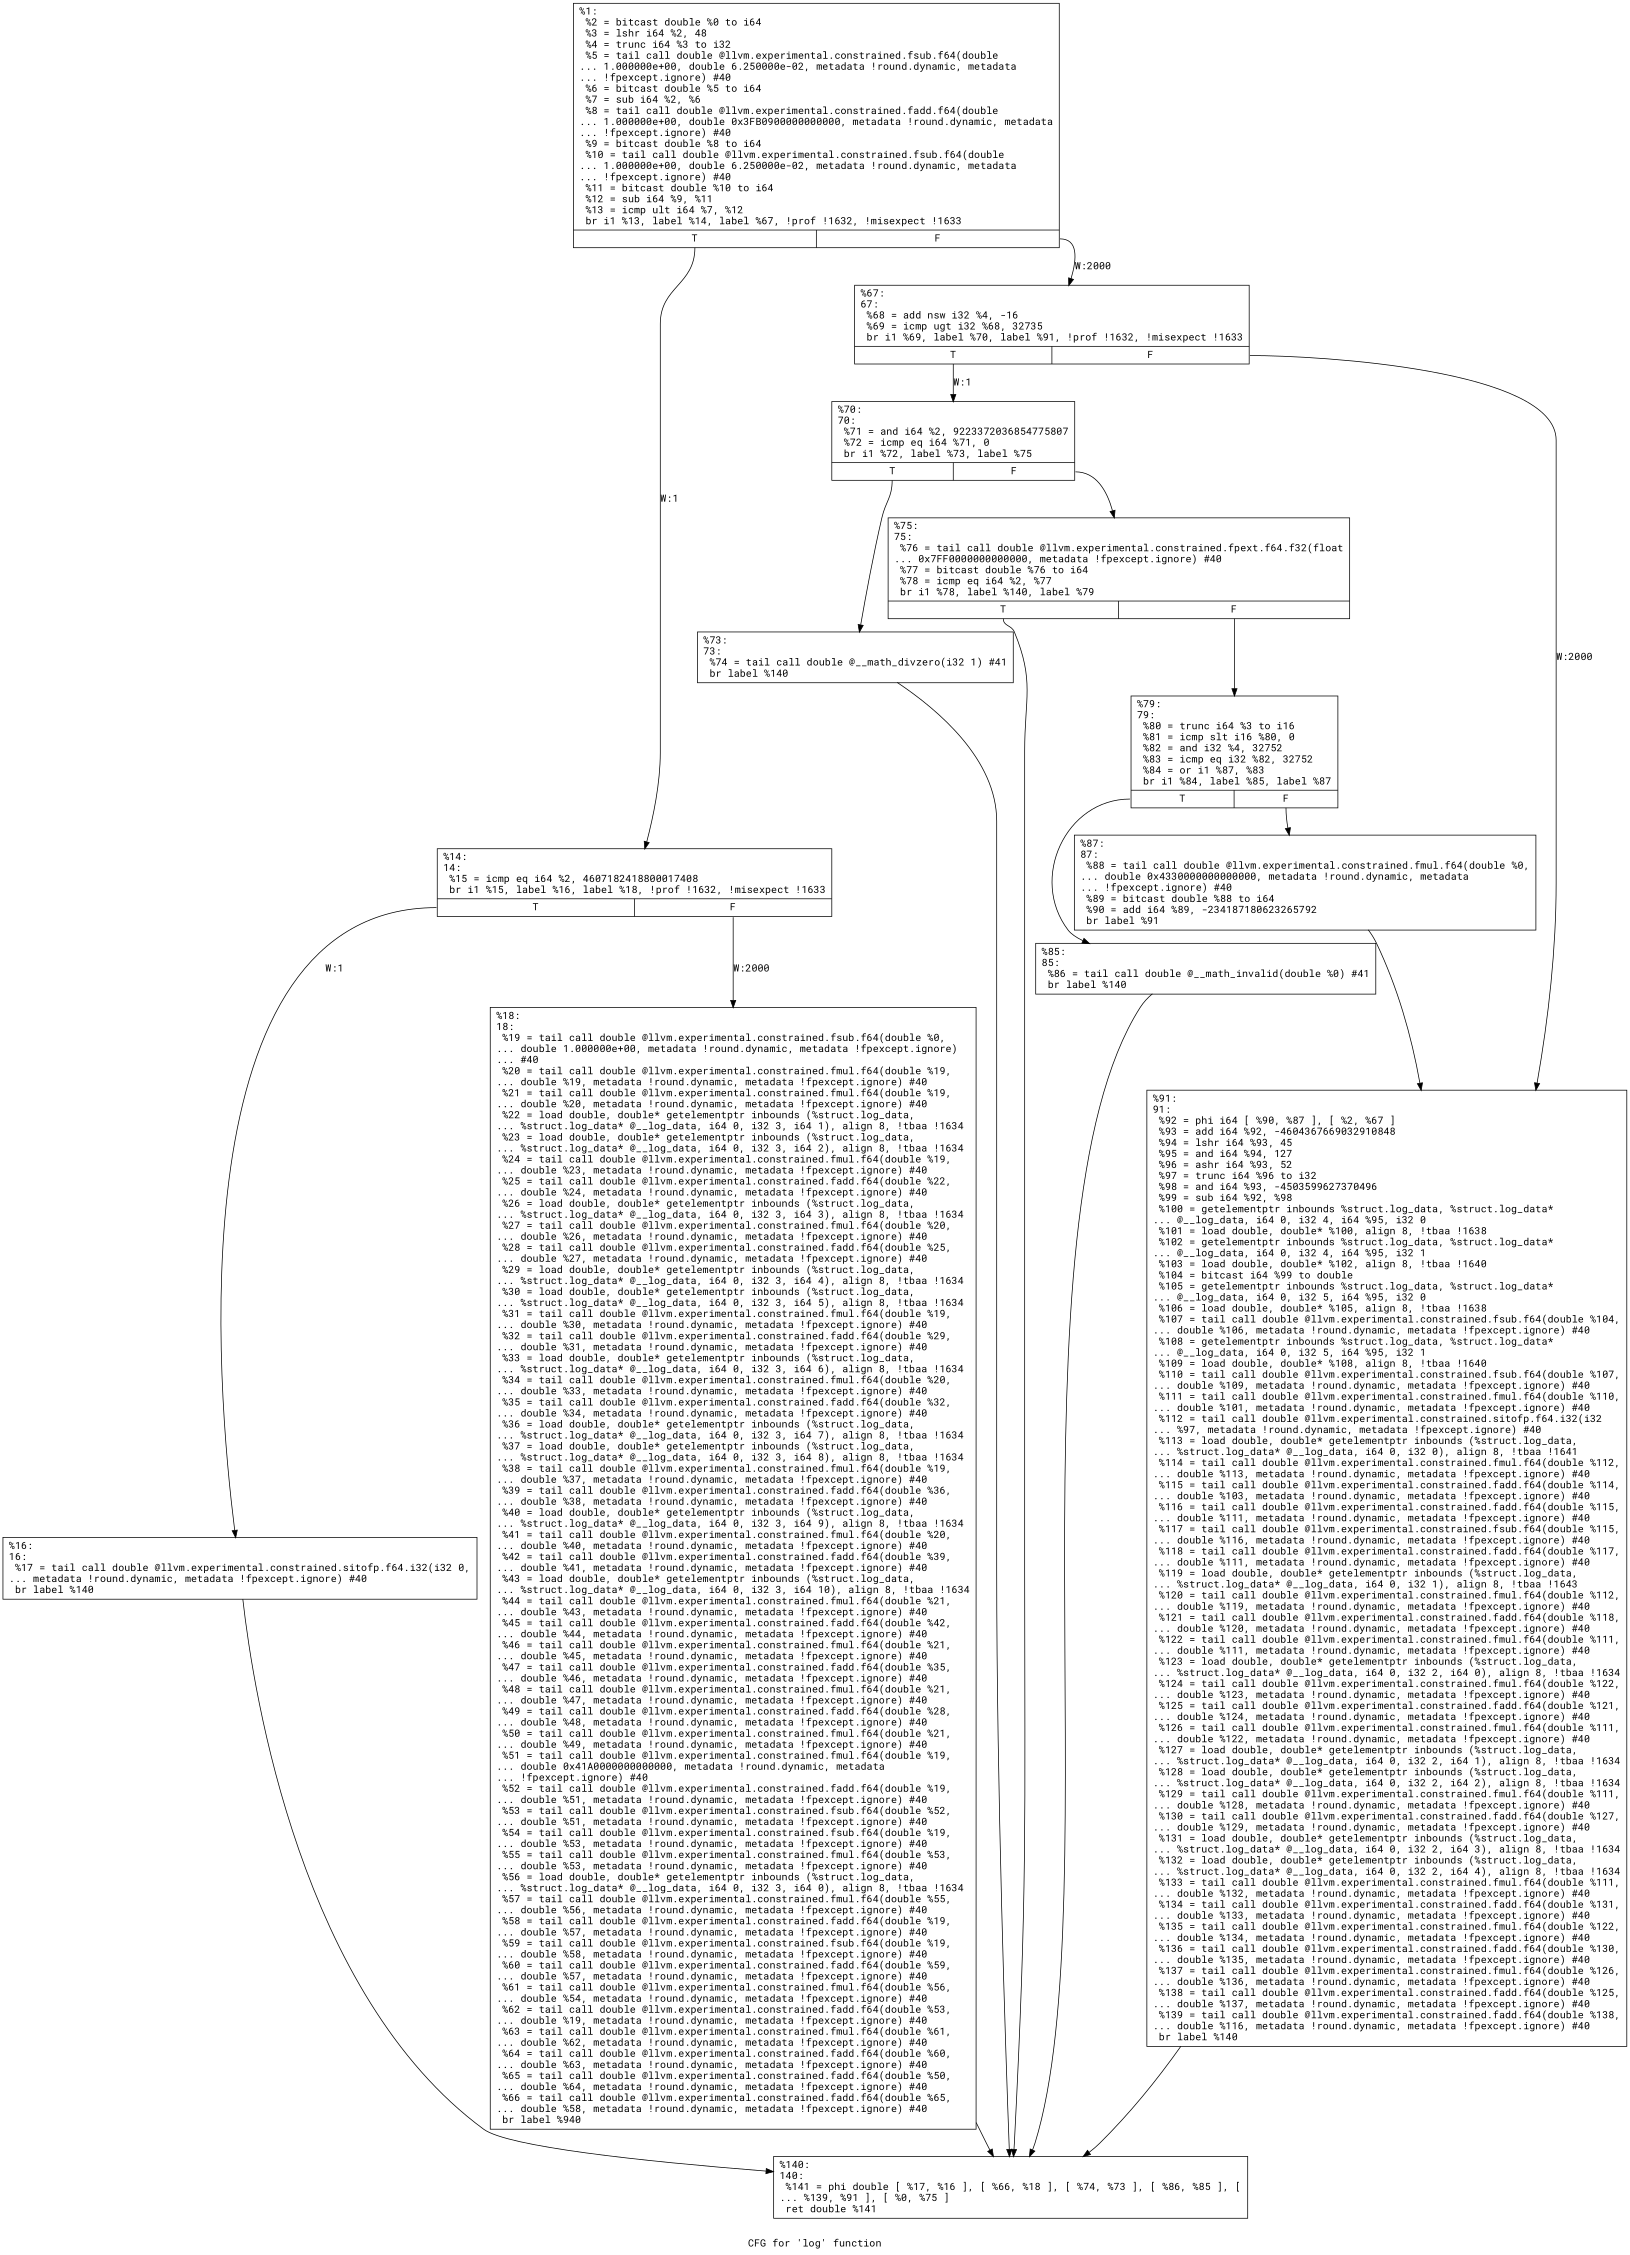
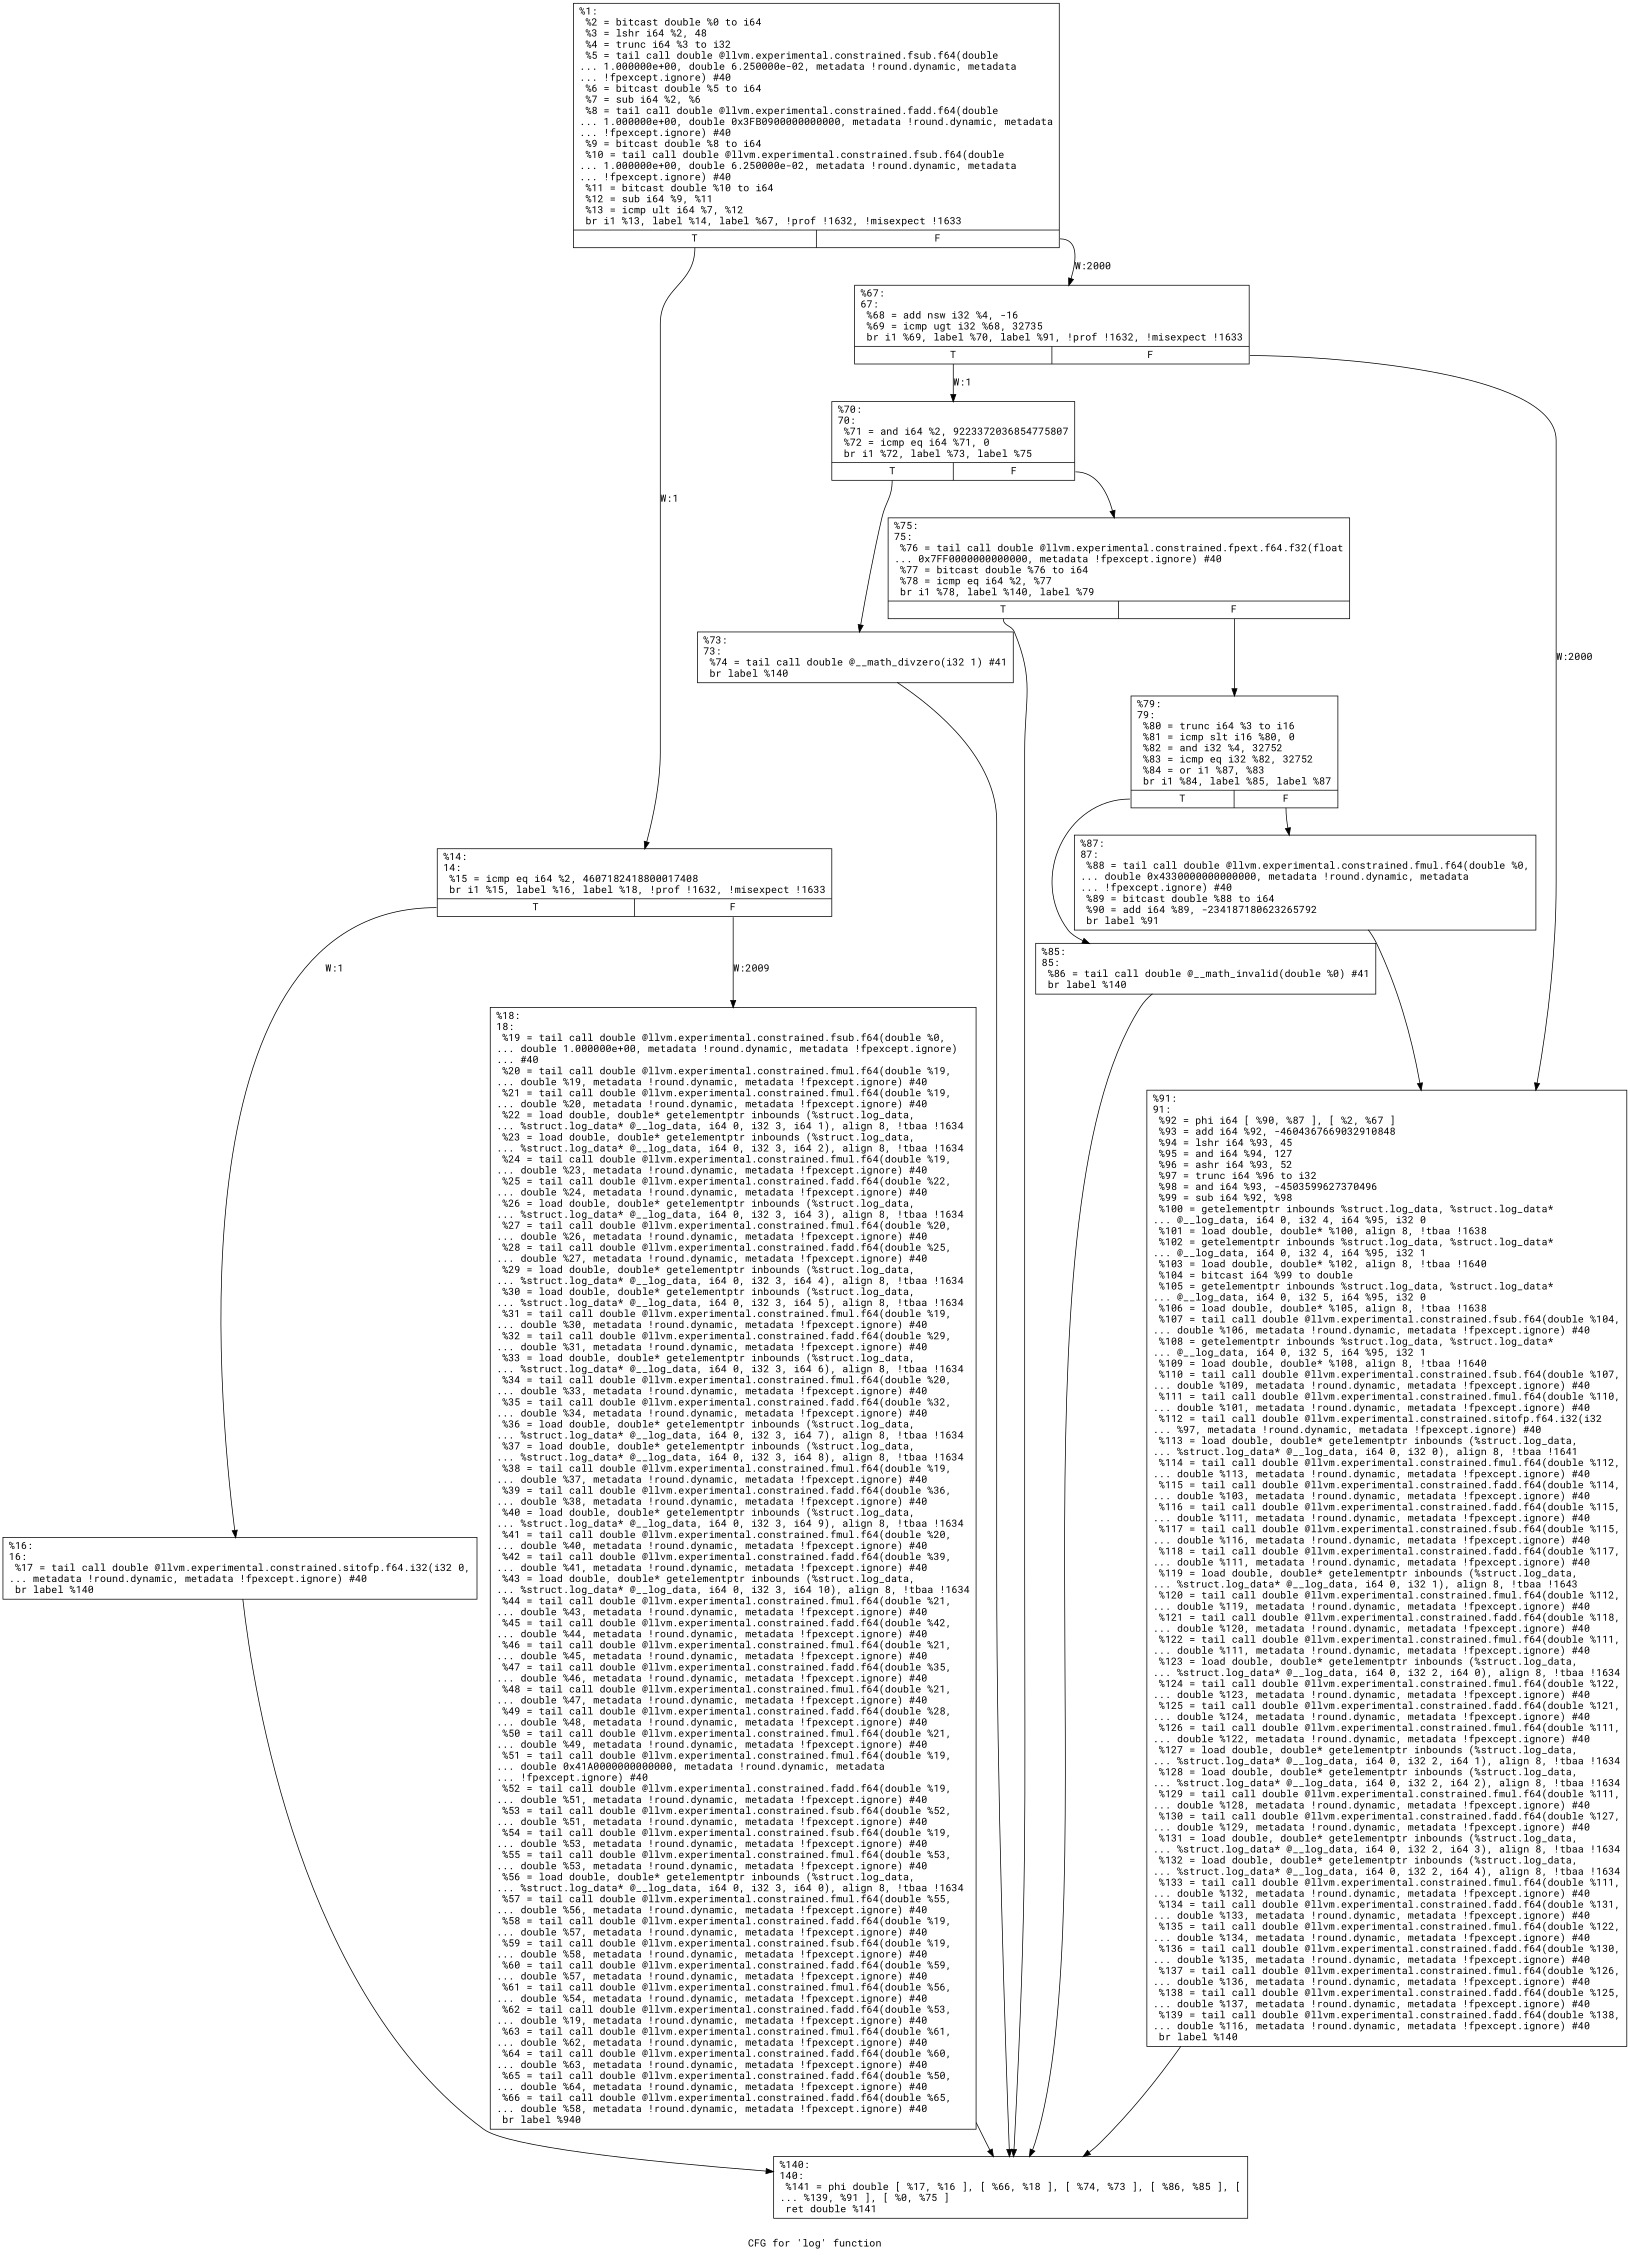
(752, 969) -> (752, 969)
